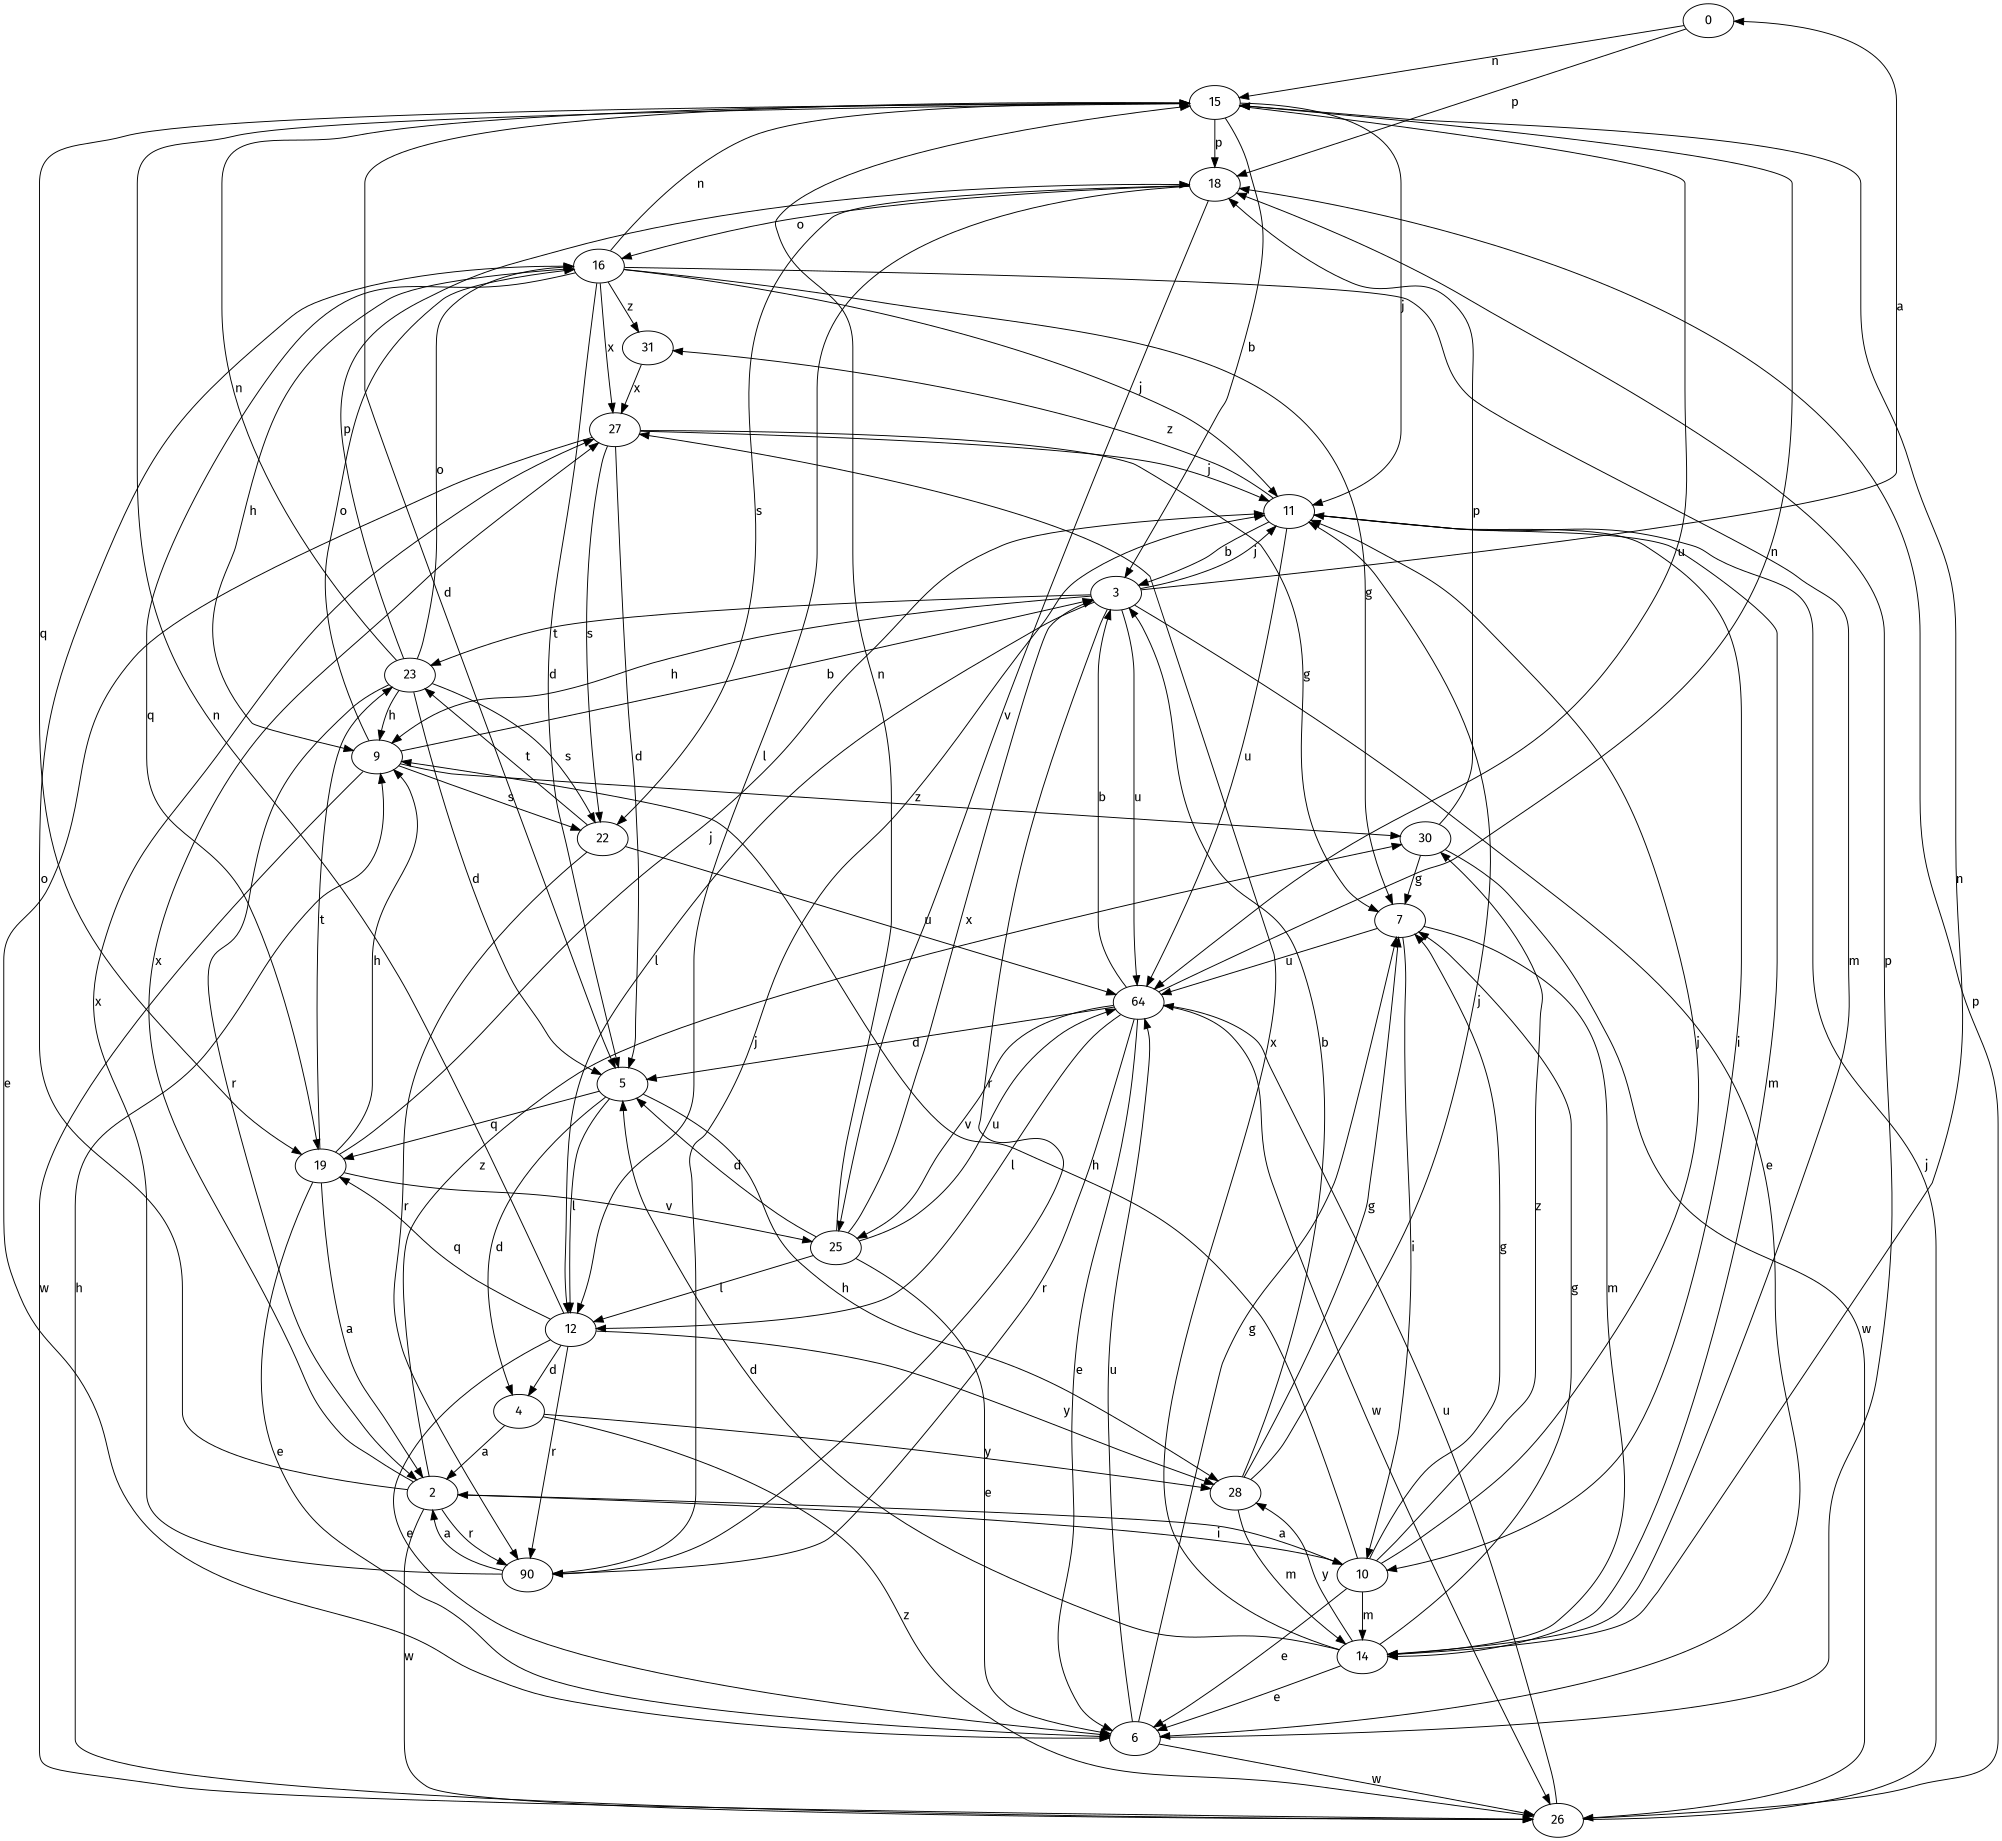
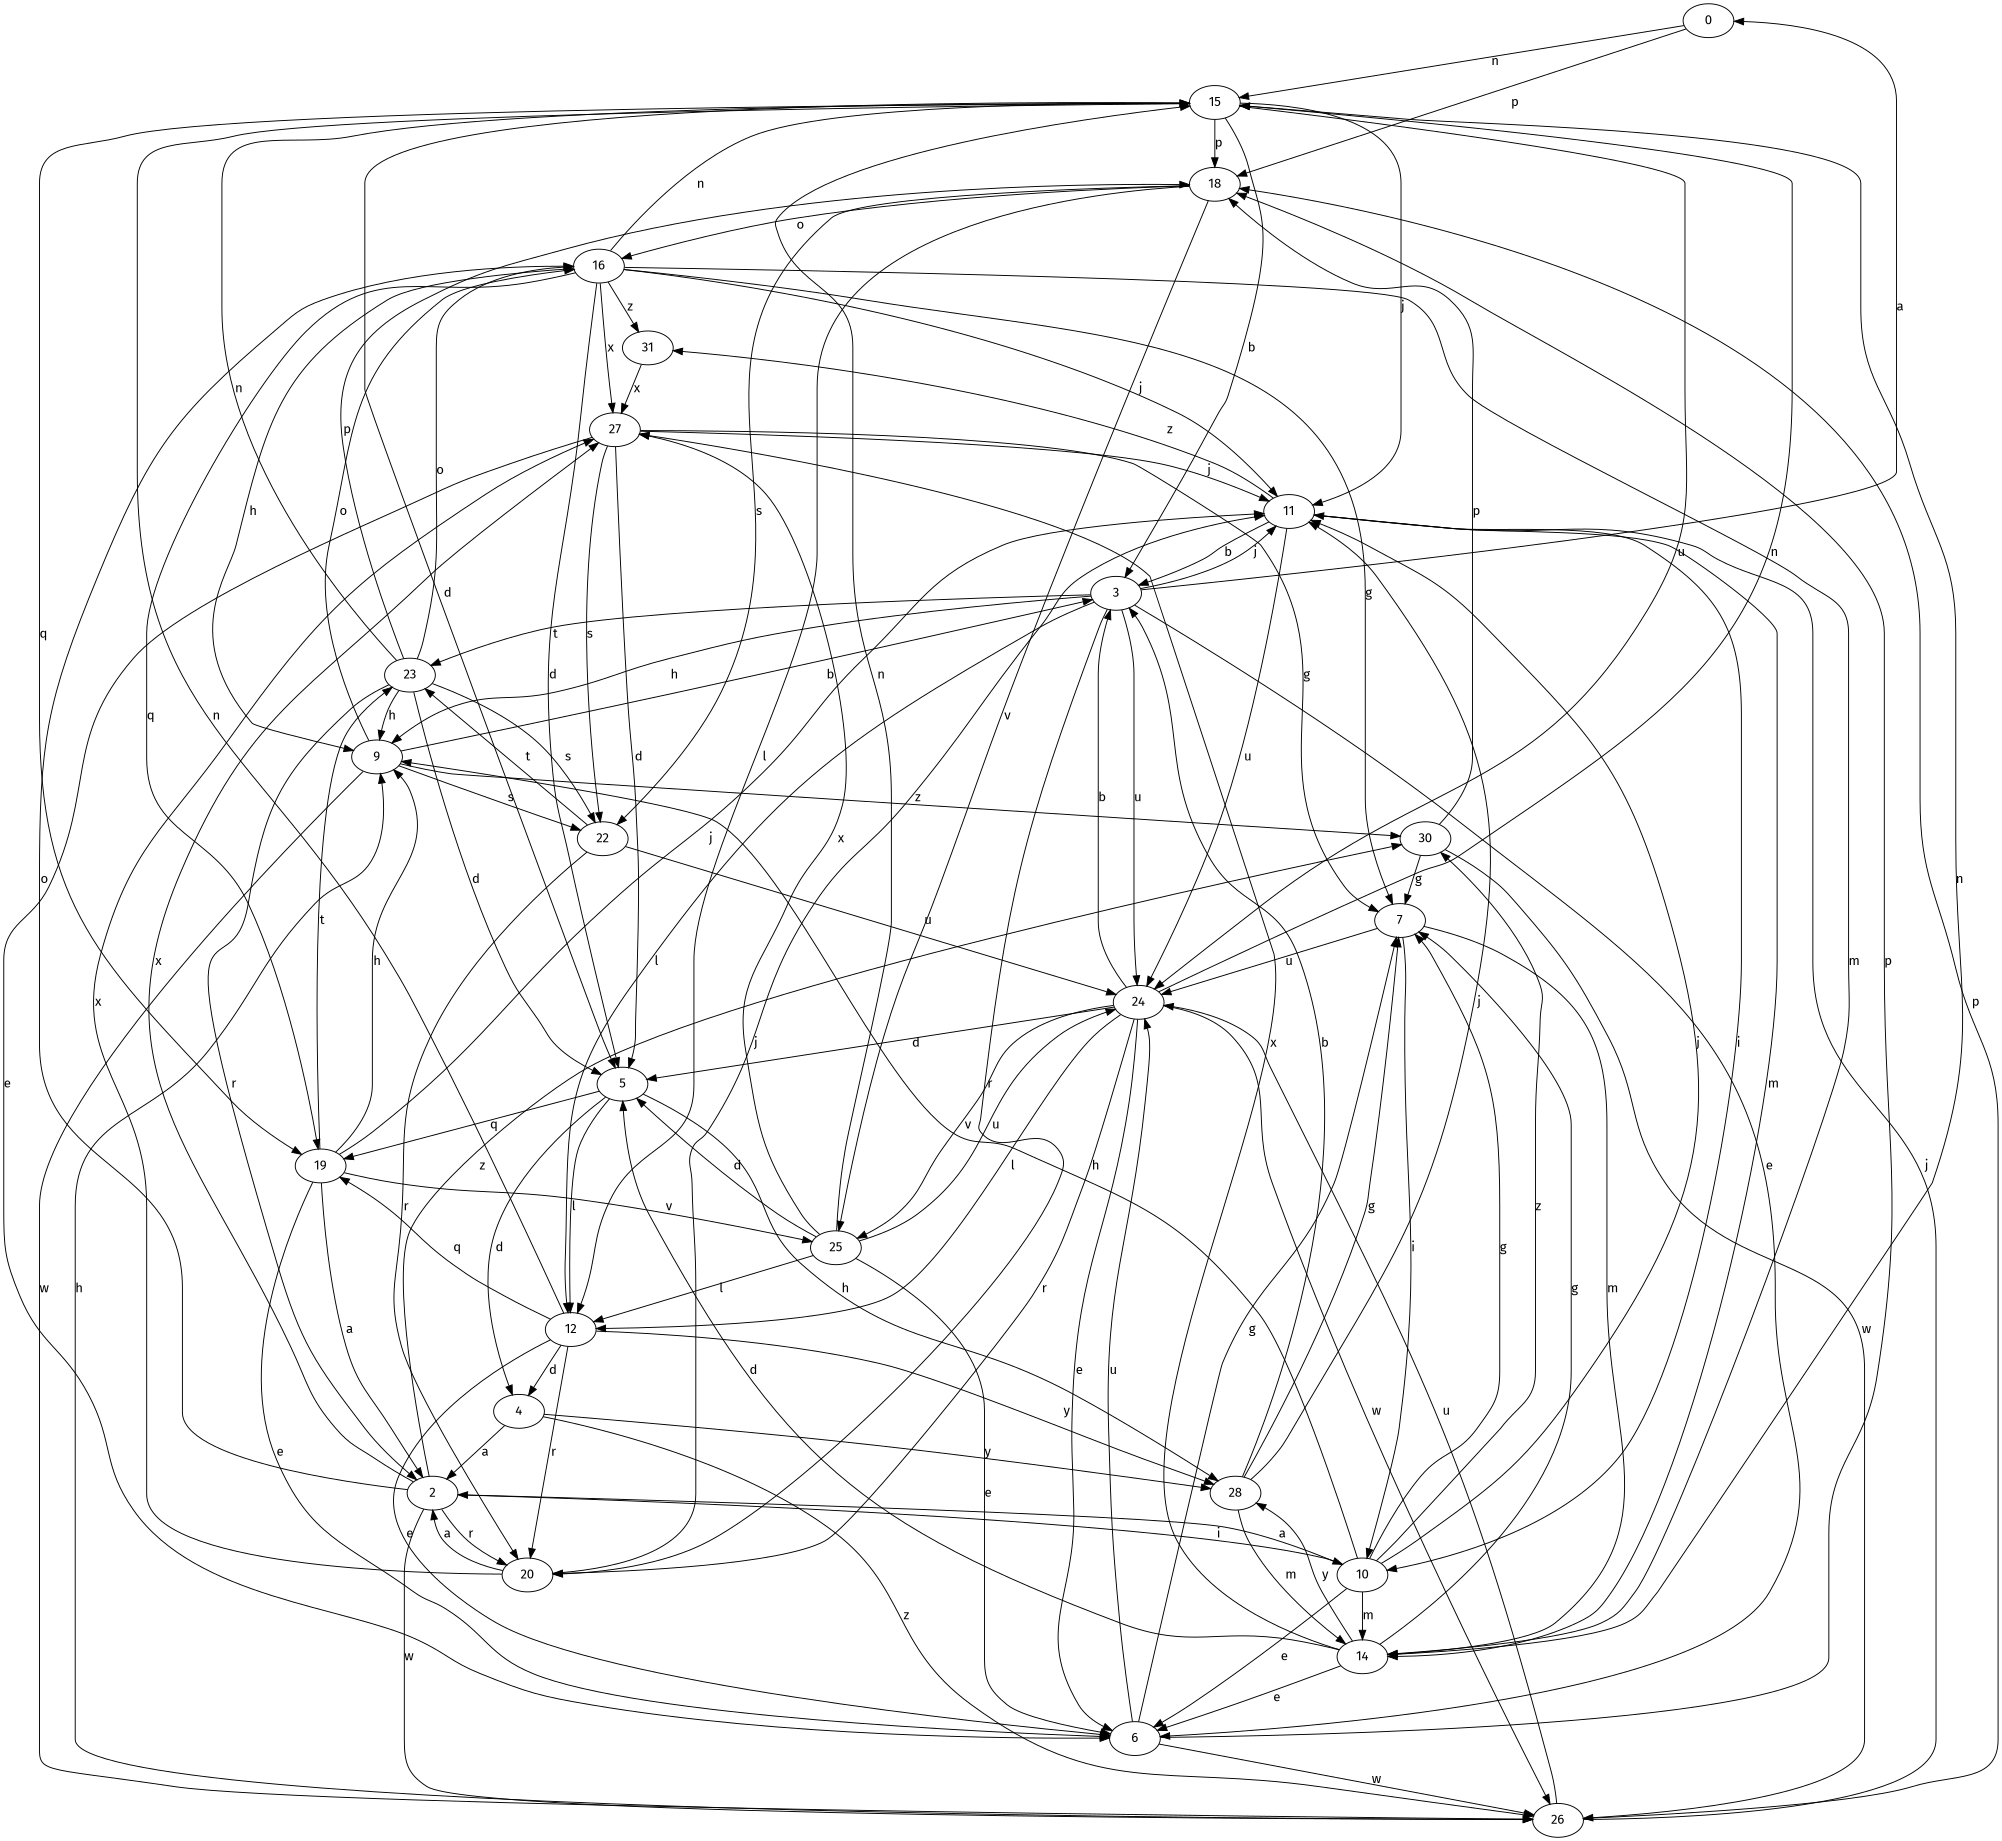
(963, 913) -> (840, 811)
(1139, 1002) -> (1139, 1002)
(527, 1575) -> (527, 1575)
